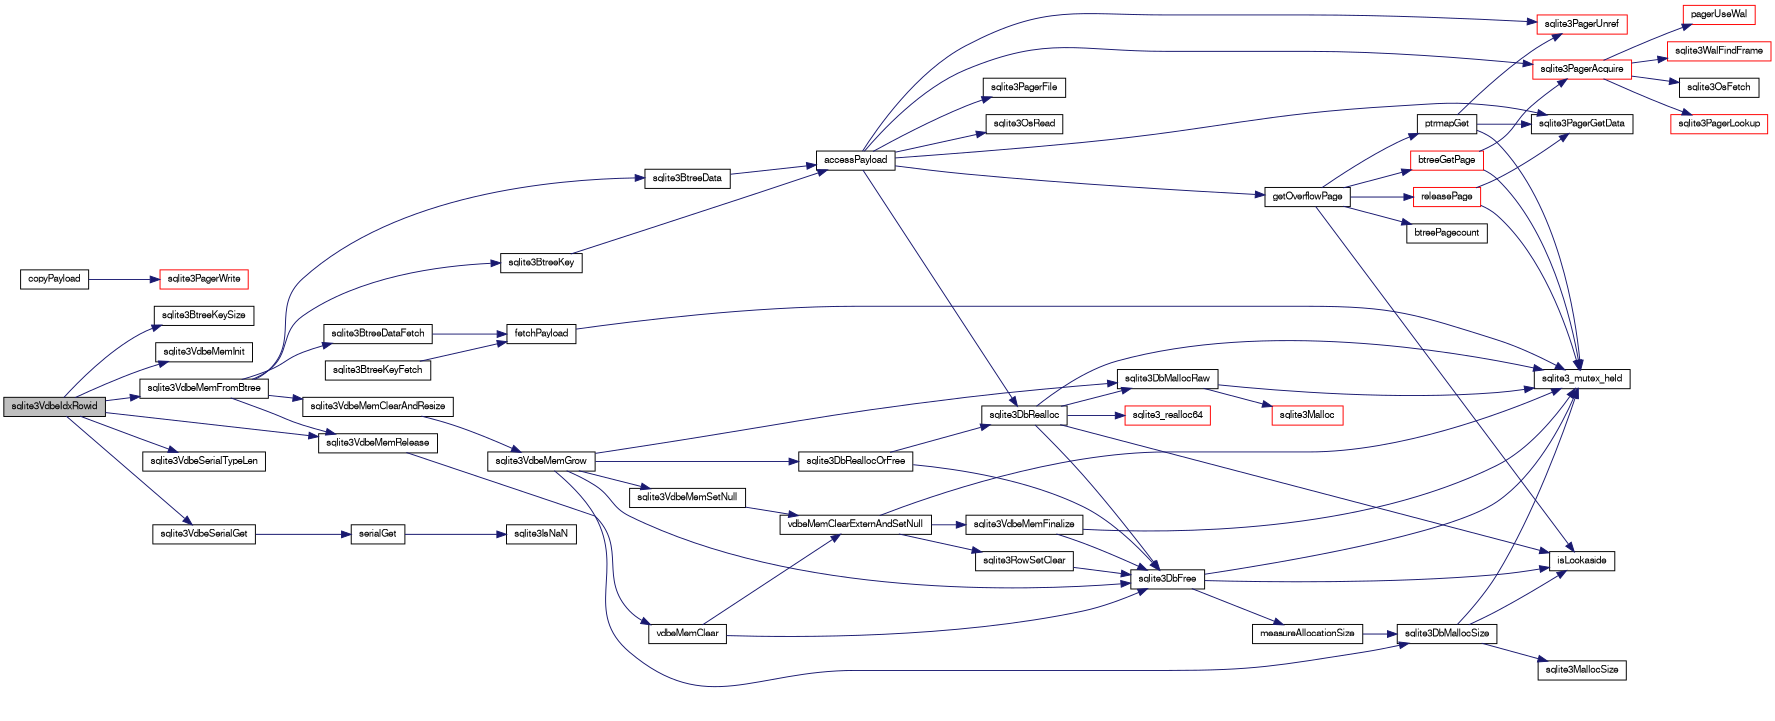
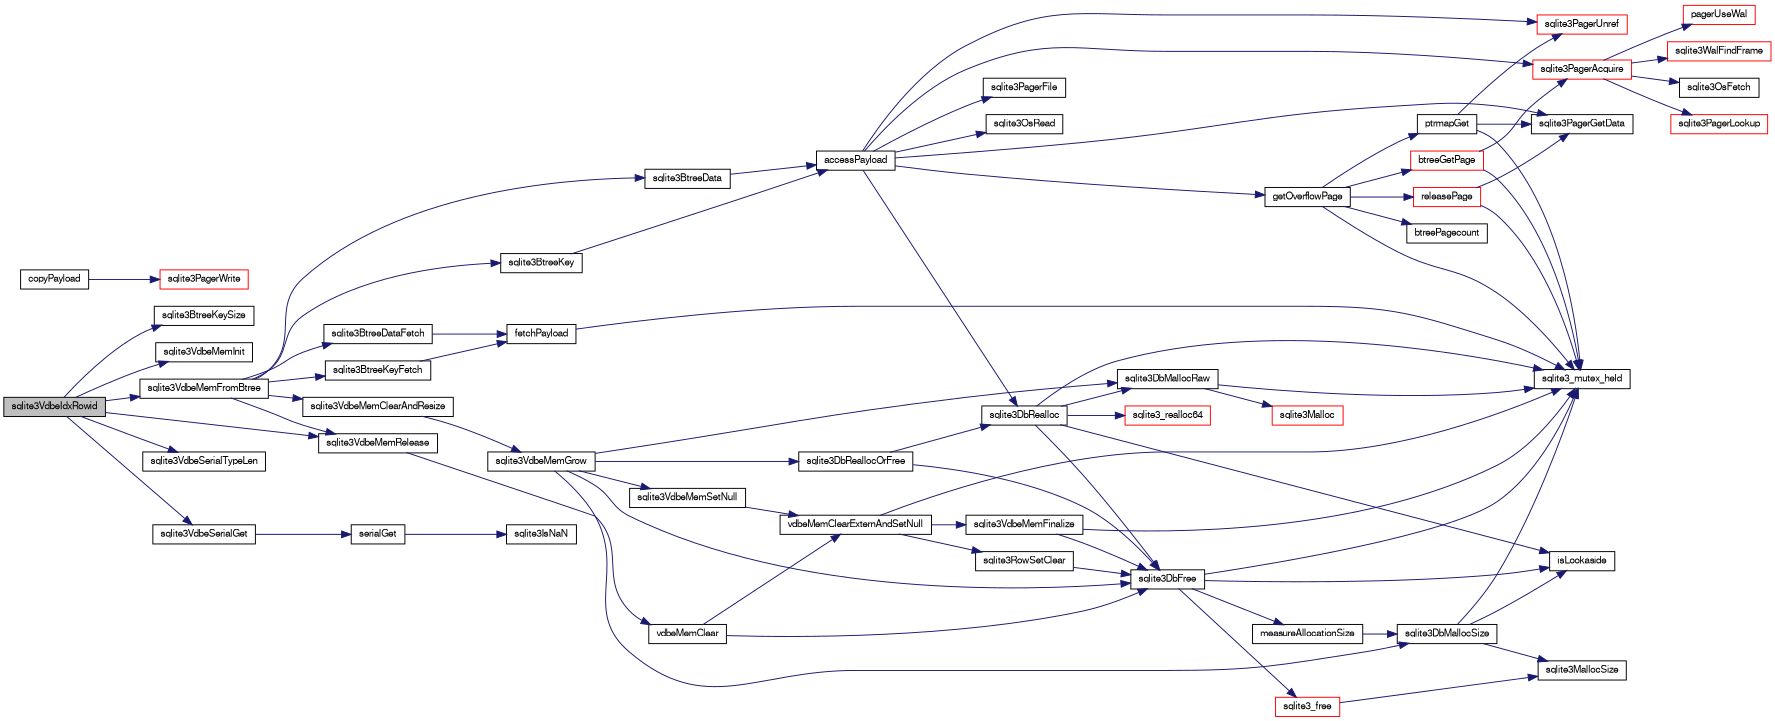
(1442, 375) -> (1454, 272)
none -> (292, 380)
none -> (1308, 707)
